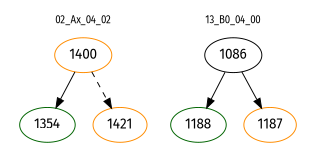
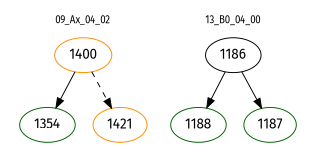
(83, 21) -> (83, 21)
(233, 55) -> (233, 55)
(270, 125) -> (270, 125)
